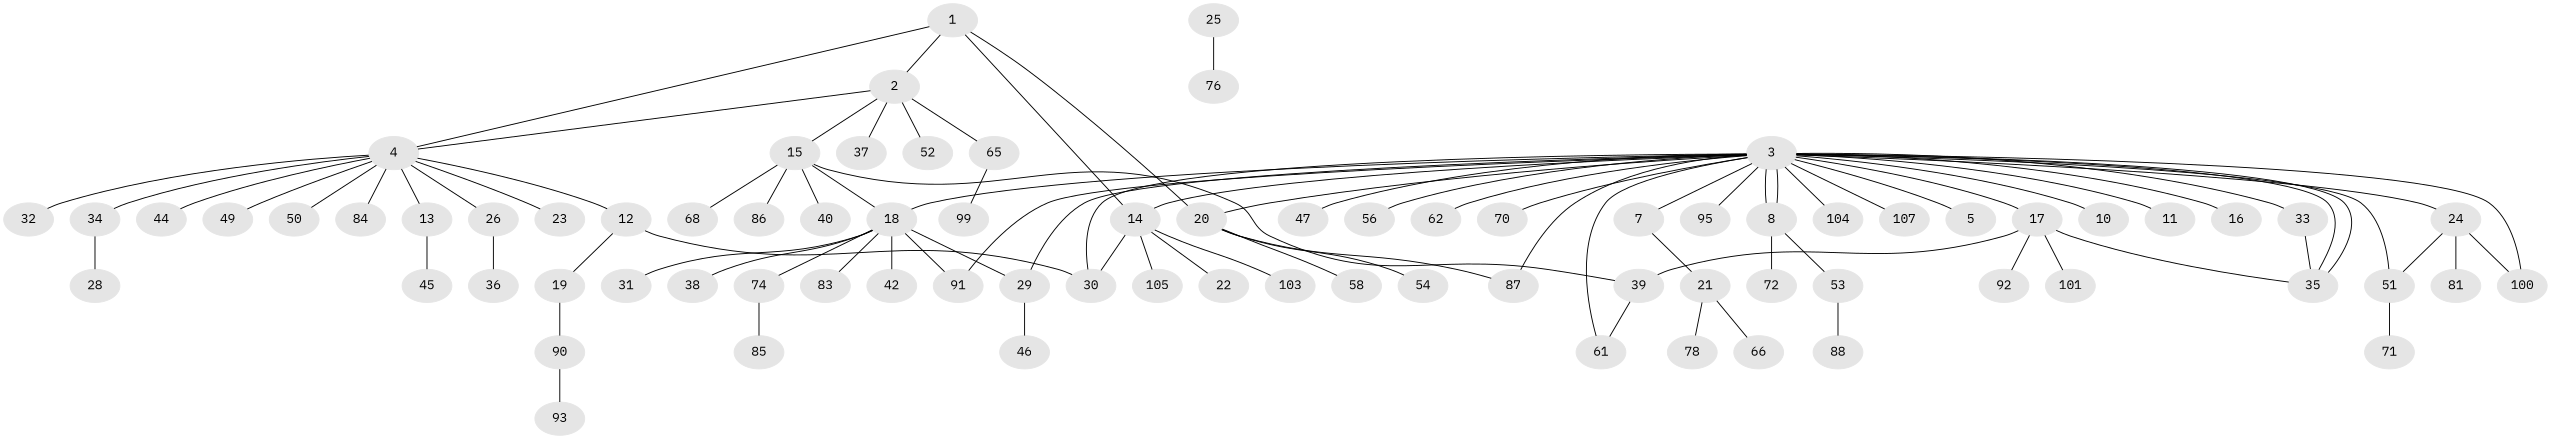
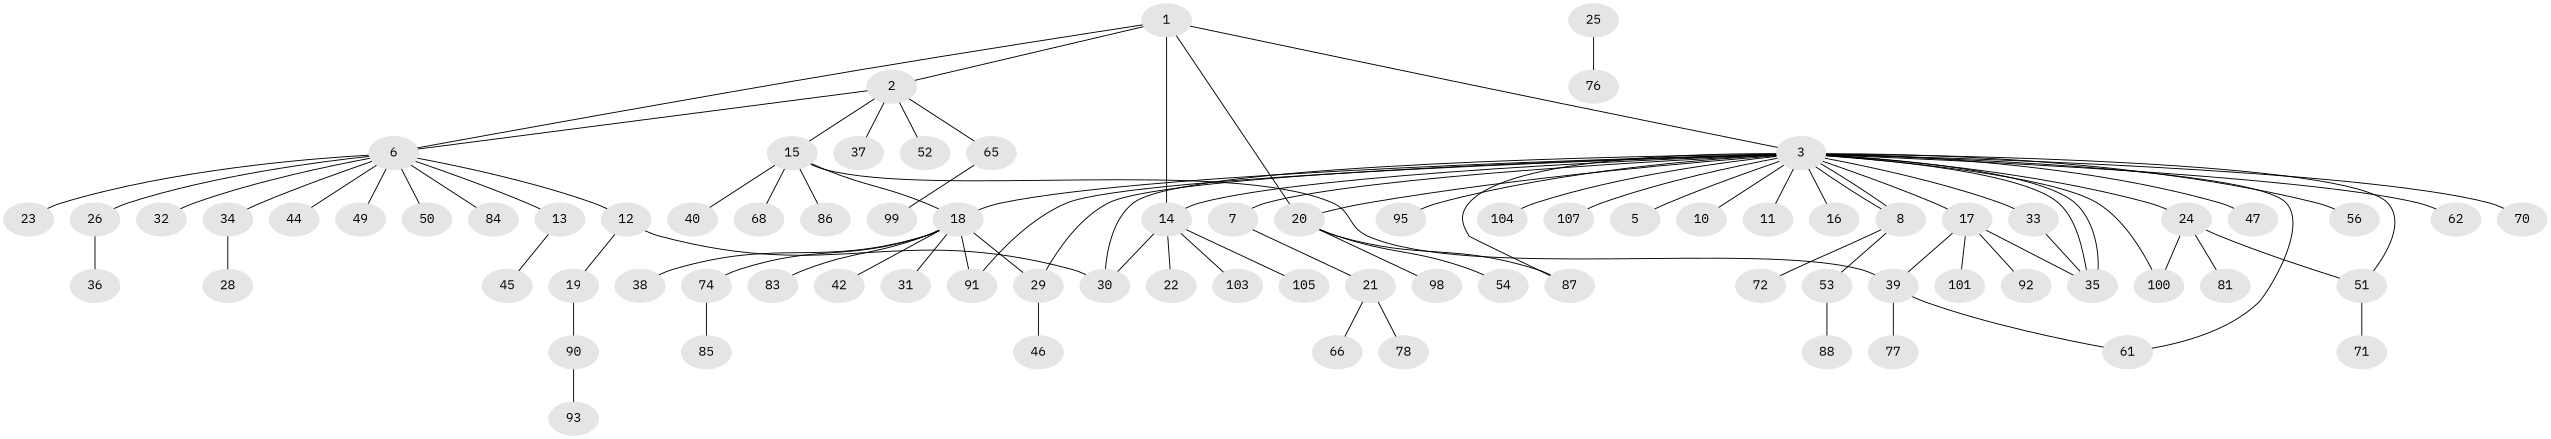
none -> (1484, 87)
(394, 153) -> (394, 153)
(1357, 286) -> (1437, 286)
none -> (1893, 352)
